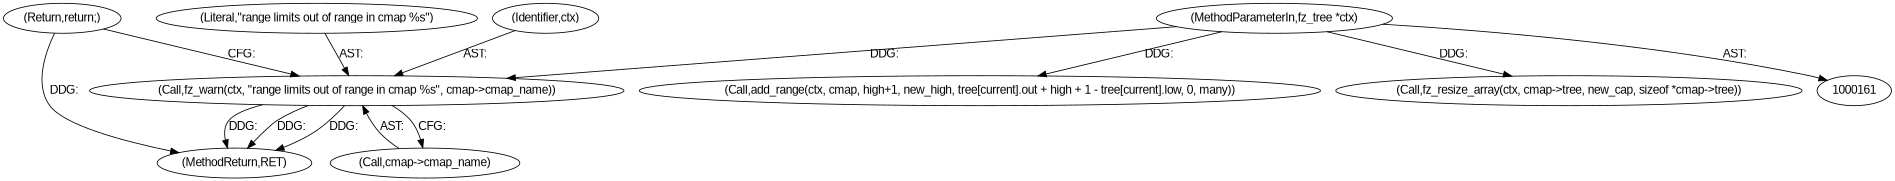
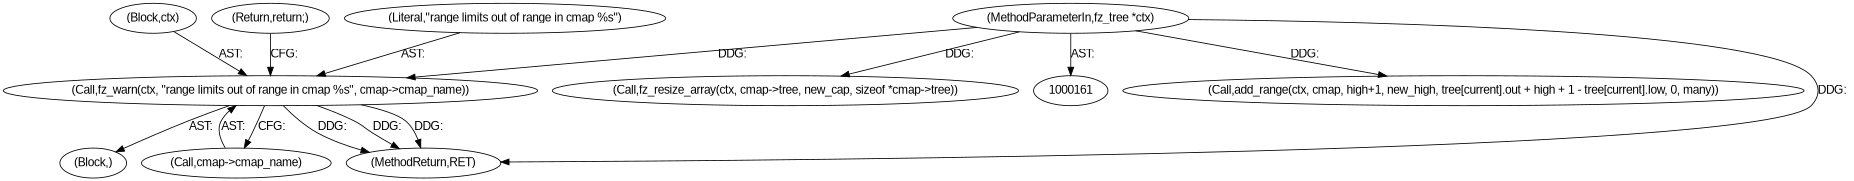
(546, 18) -> (153, 18)
(72, 121) -> (1493, 142)
none -> (93, 163)
